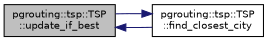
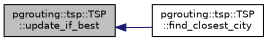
(129, 14) -> none
